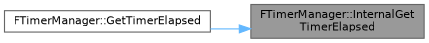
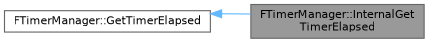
(225, 29) -> (236, 14)
